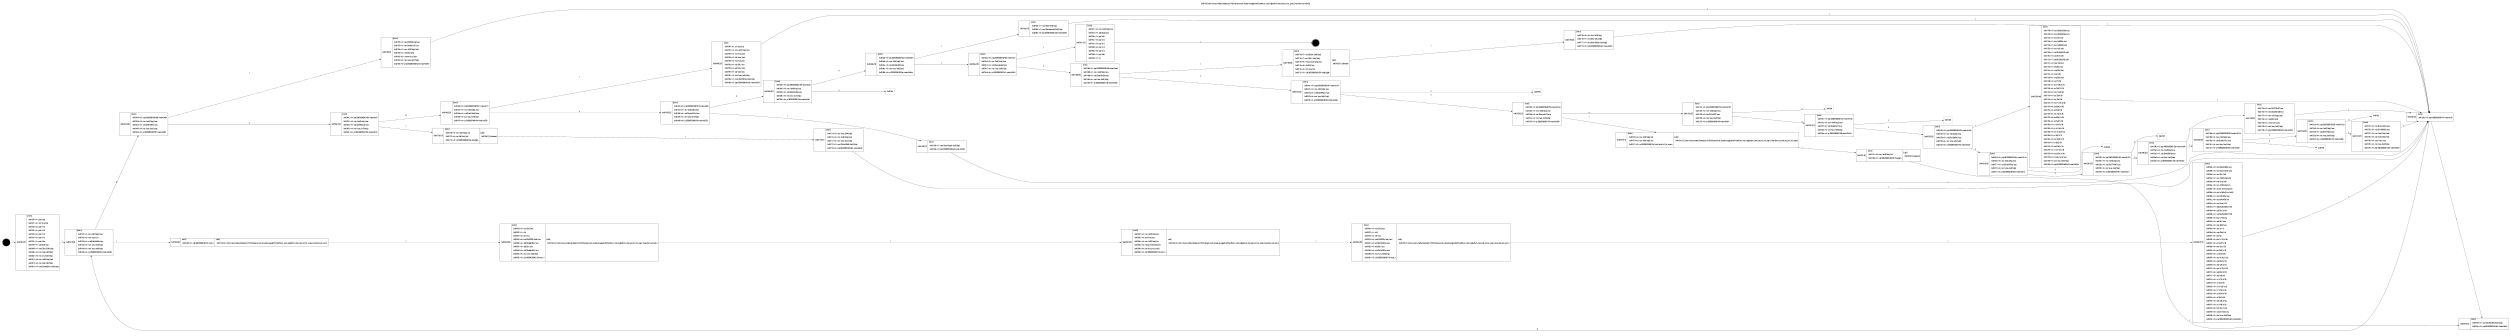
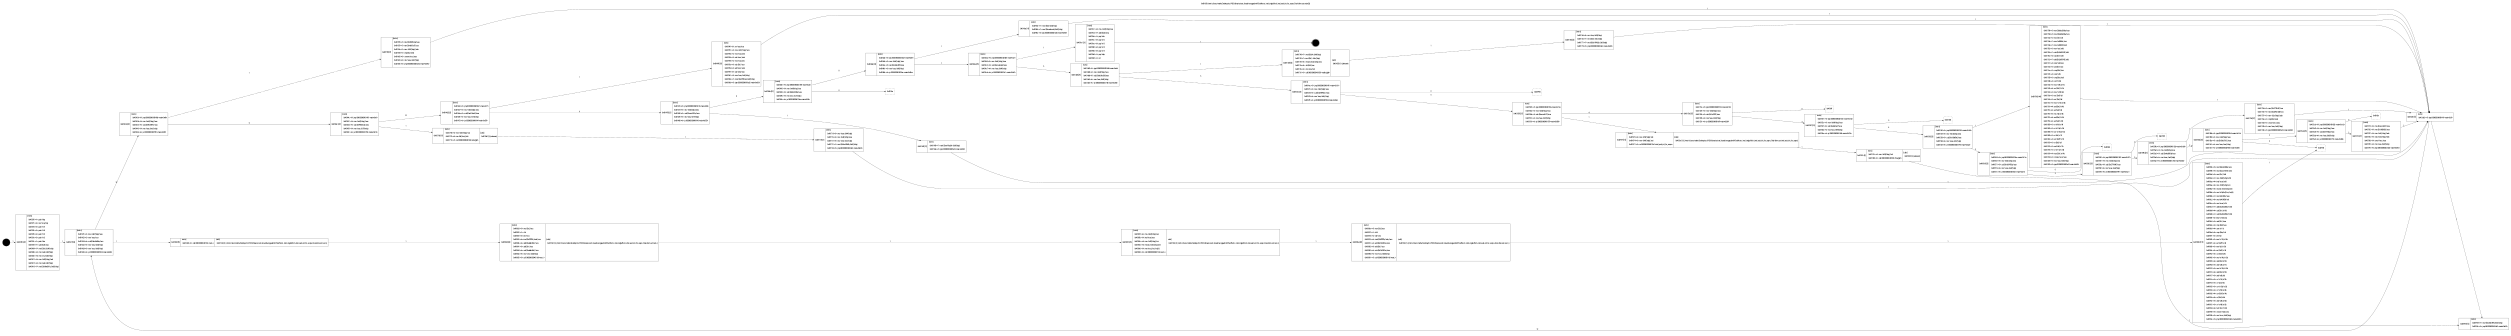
(2348, 198) -> (2277, 175)
